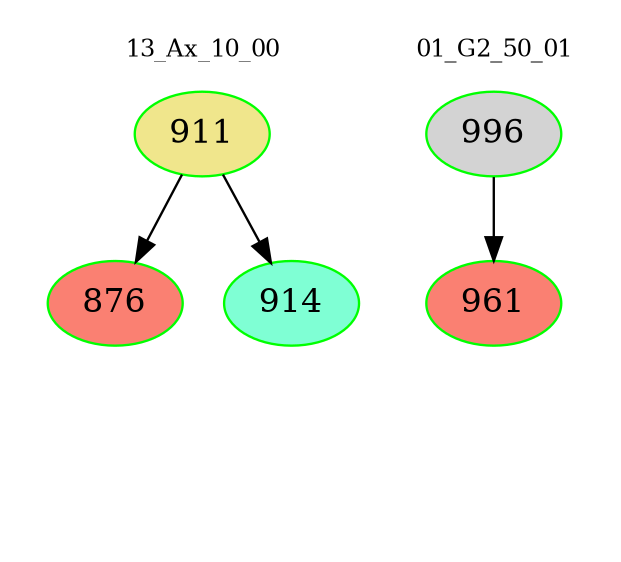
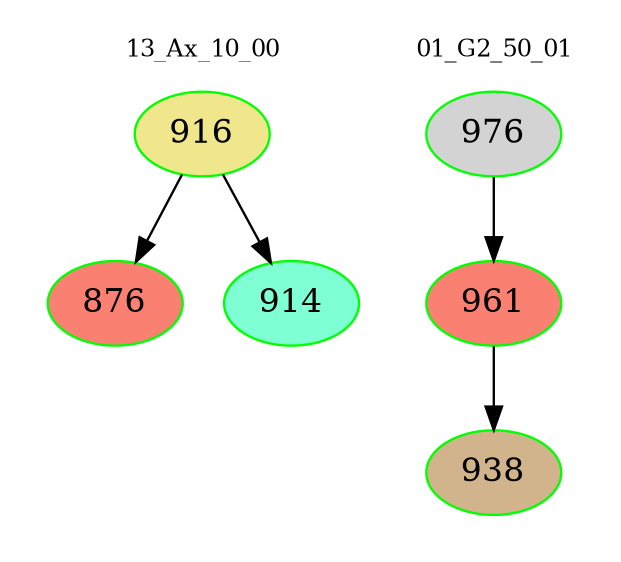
(202, 134) -> (202, 134)
(494, 134) -> (494, 134)
none -> (494, 473)
